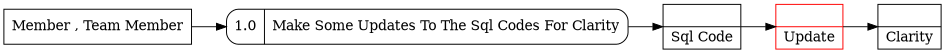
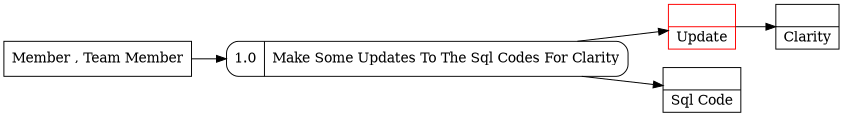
(753, 27) -> (618, 37)
